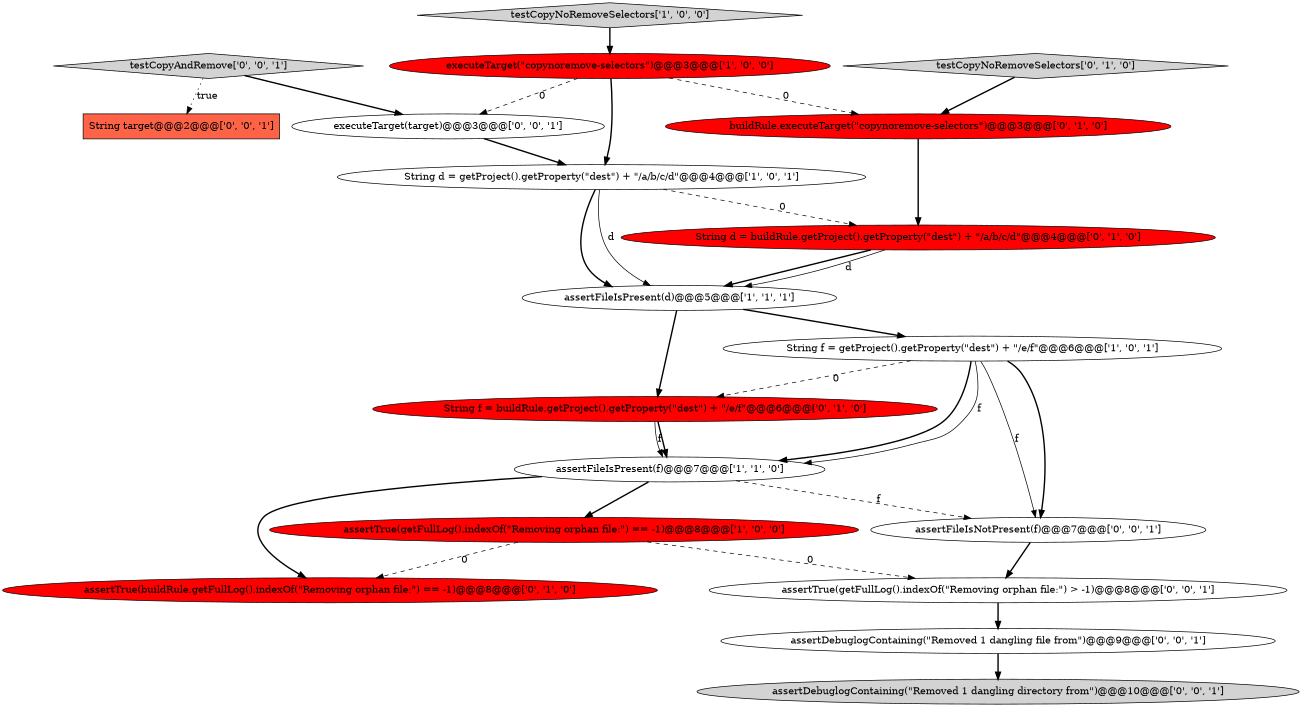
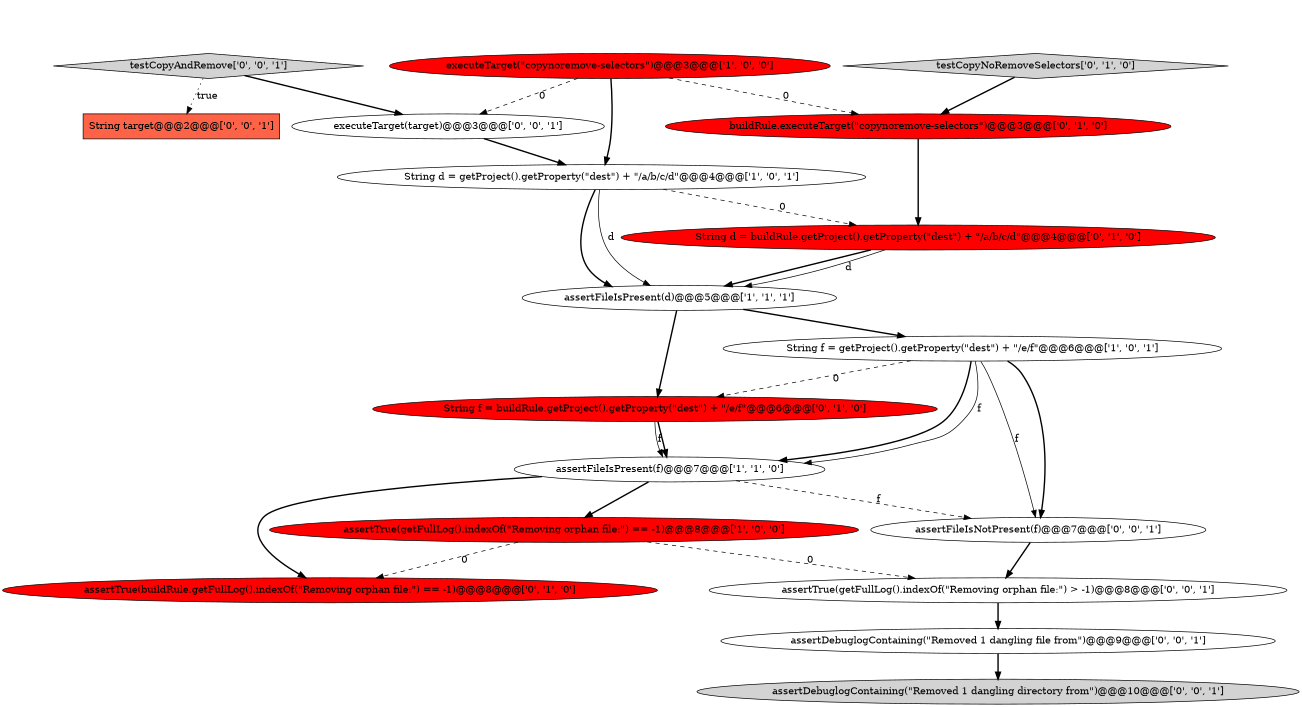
(610, 15) -> none
